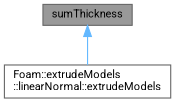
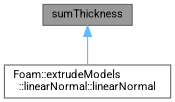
(88, 82) -> (88, 82)
